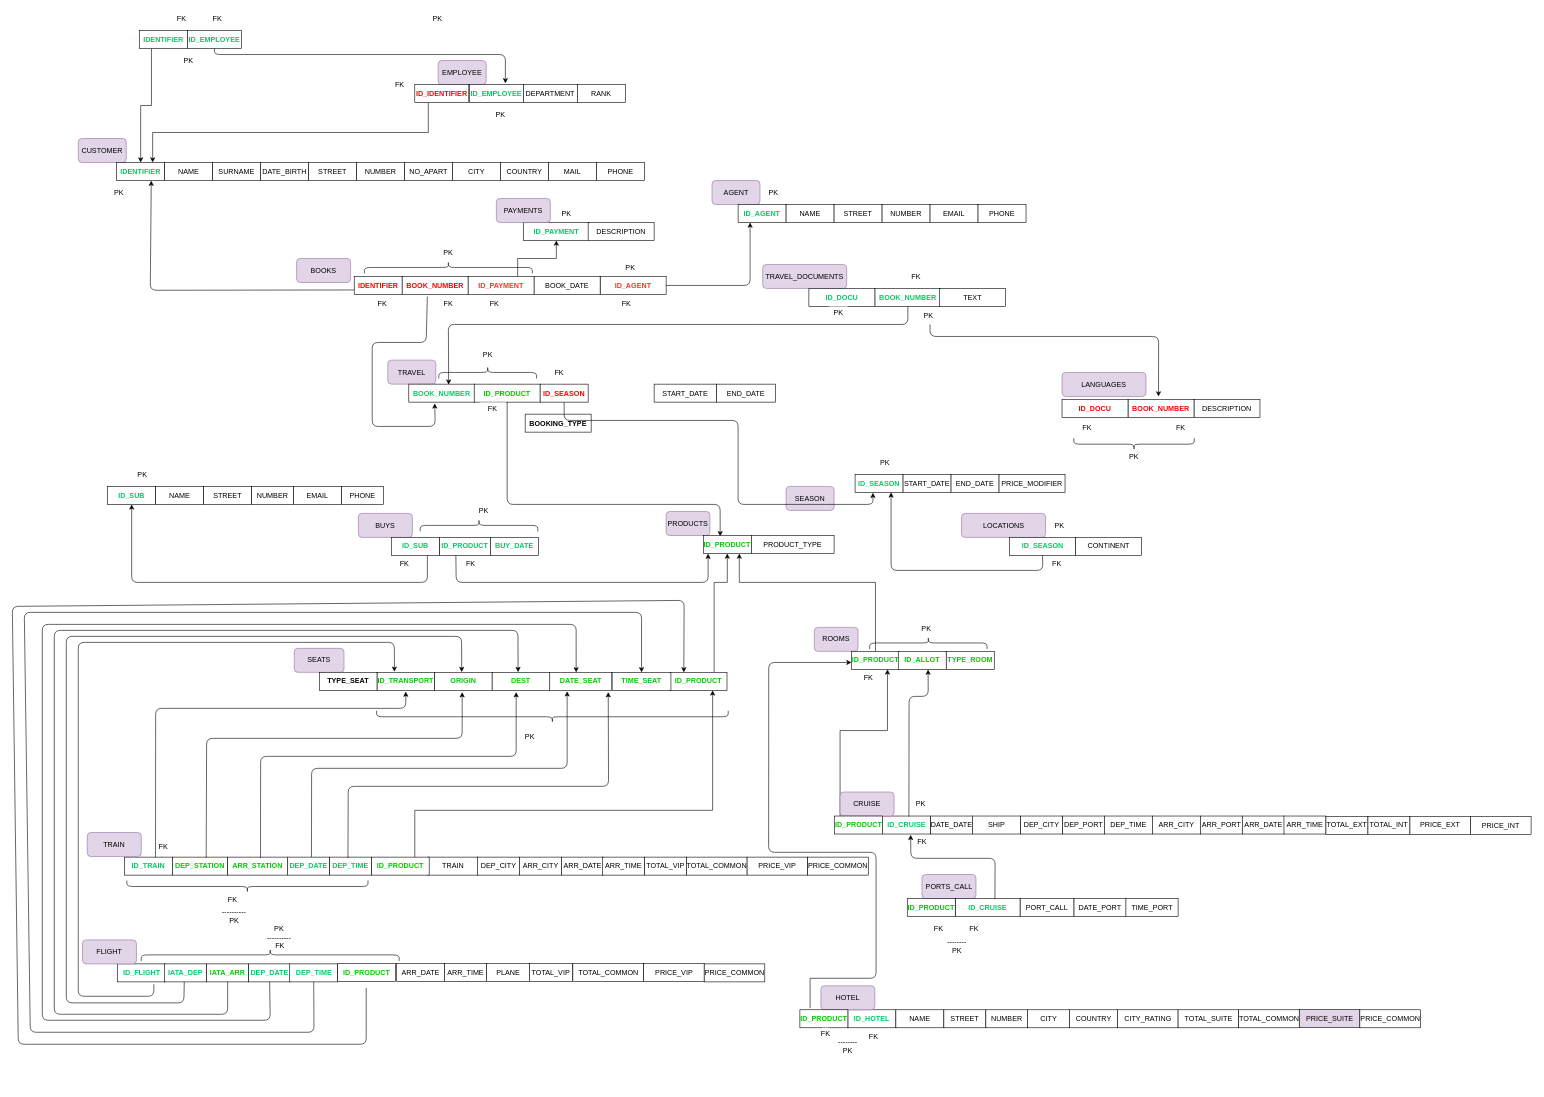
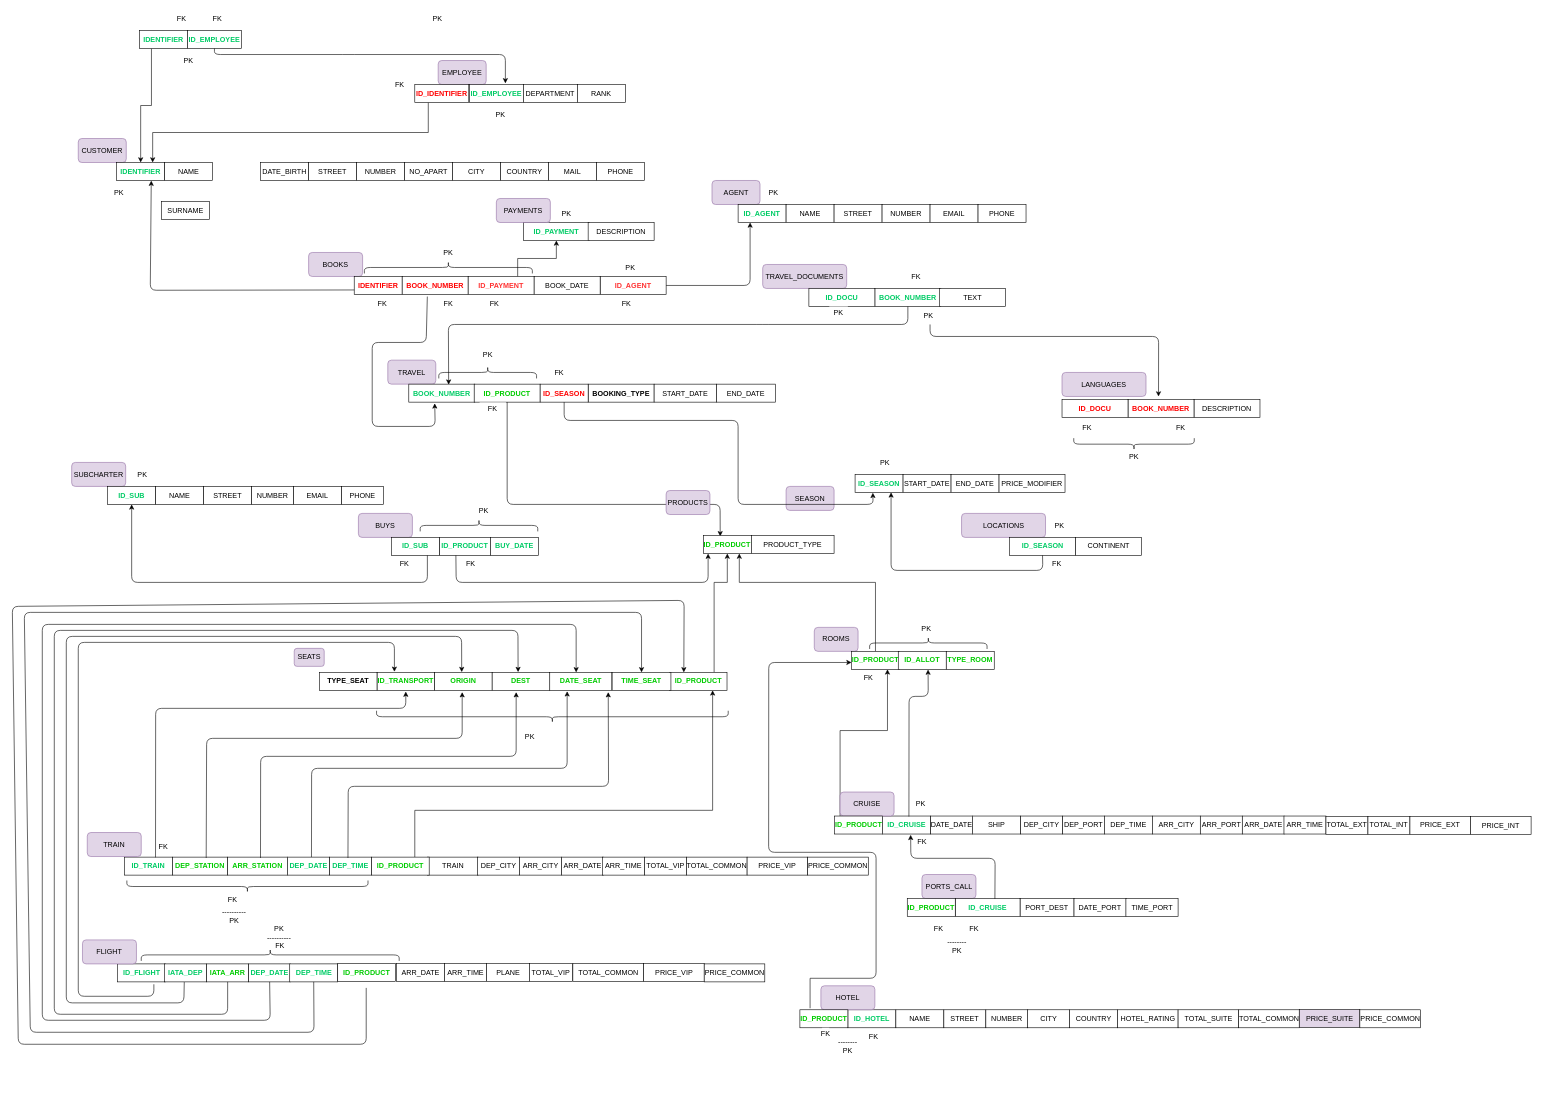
(237, 171) -> (186, 210)
(324, 270) -> (336, 264)
(558, 423) -> (621, 393)
none -> (99, 474)
(688, 523) -> (688, 502)
(319, 660) -> (309, 657)
(1047, 908) -> (1047, 908)
(1148, 1019) -> (1148, 1019)
